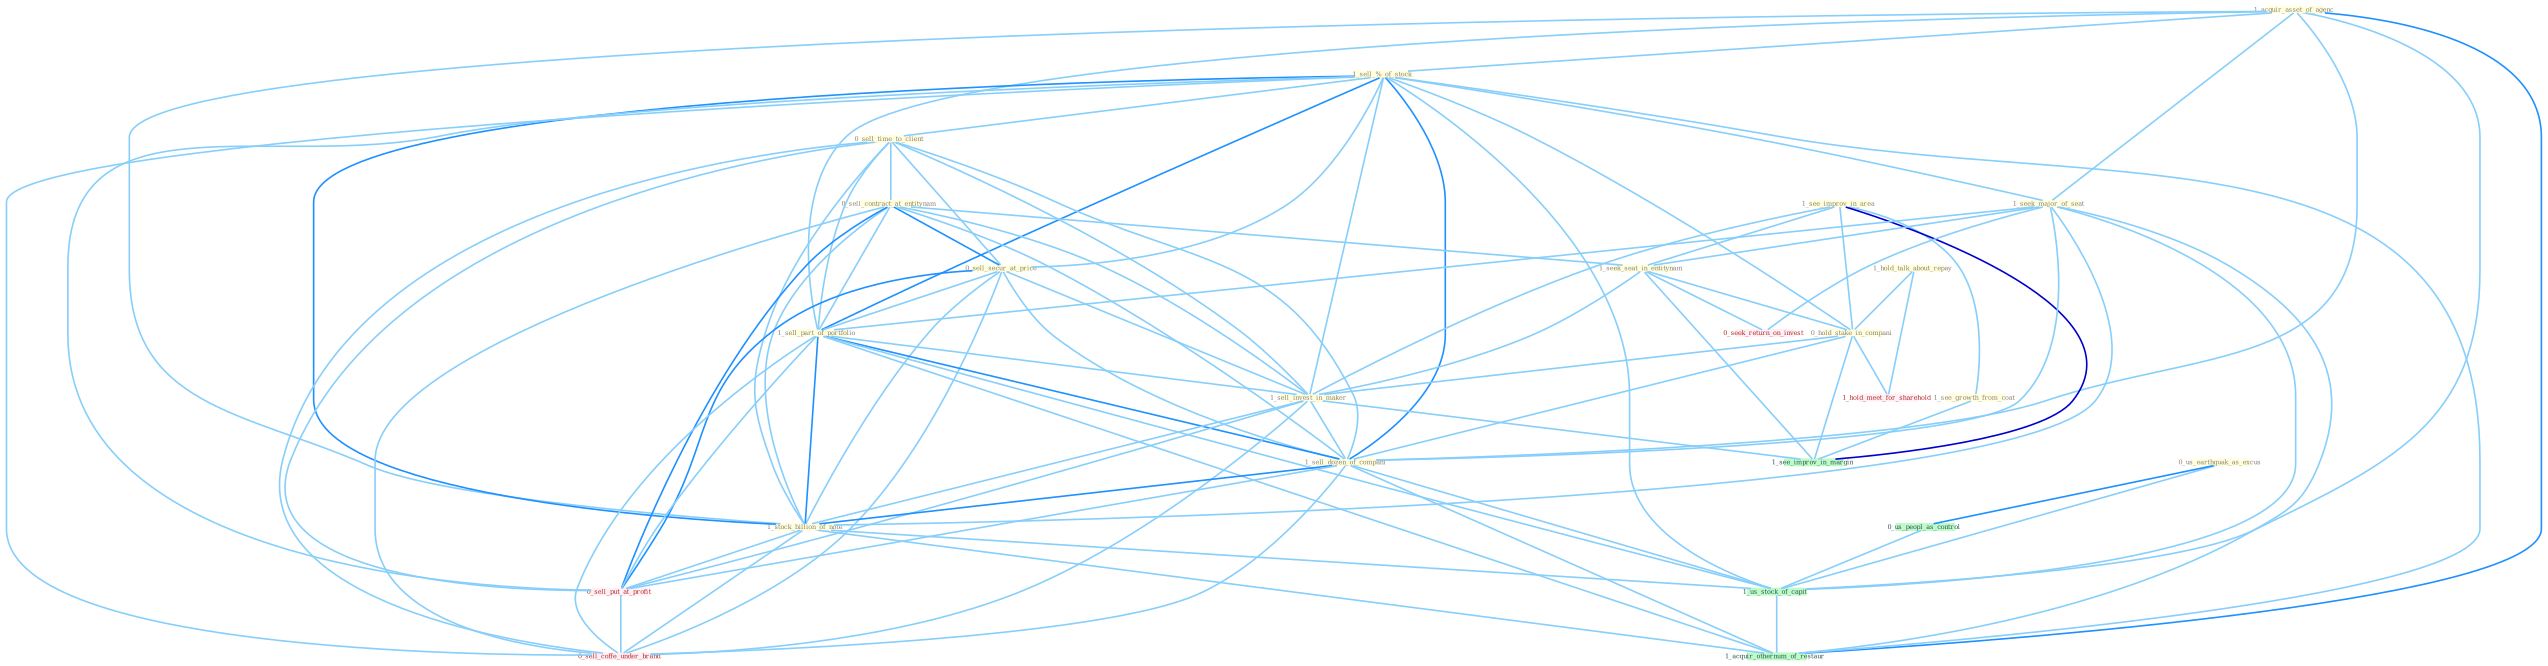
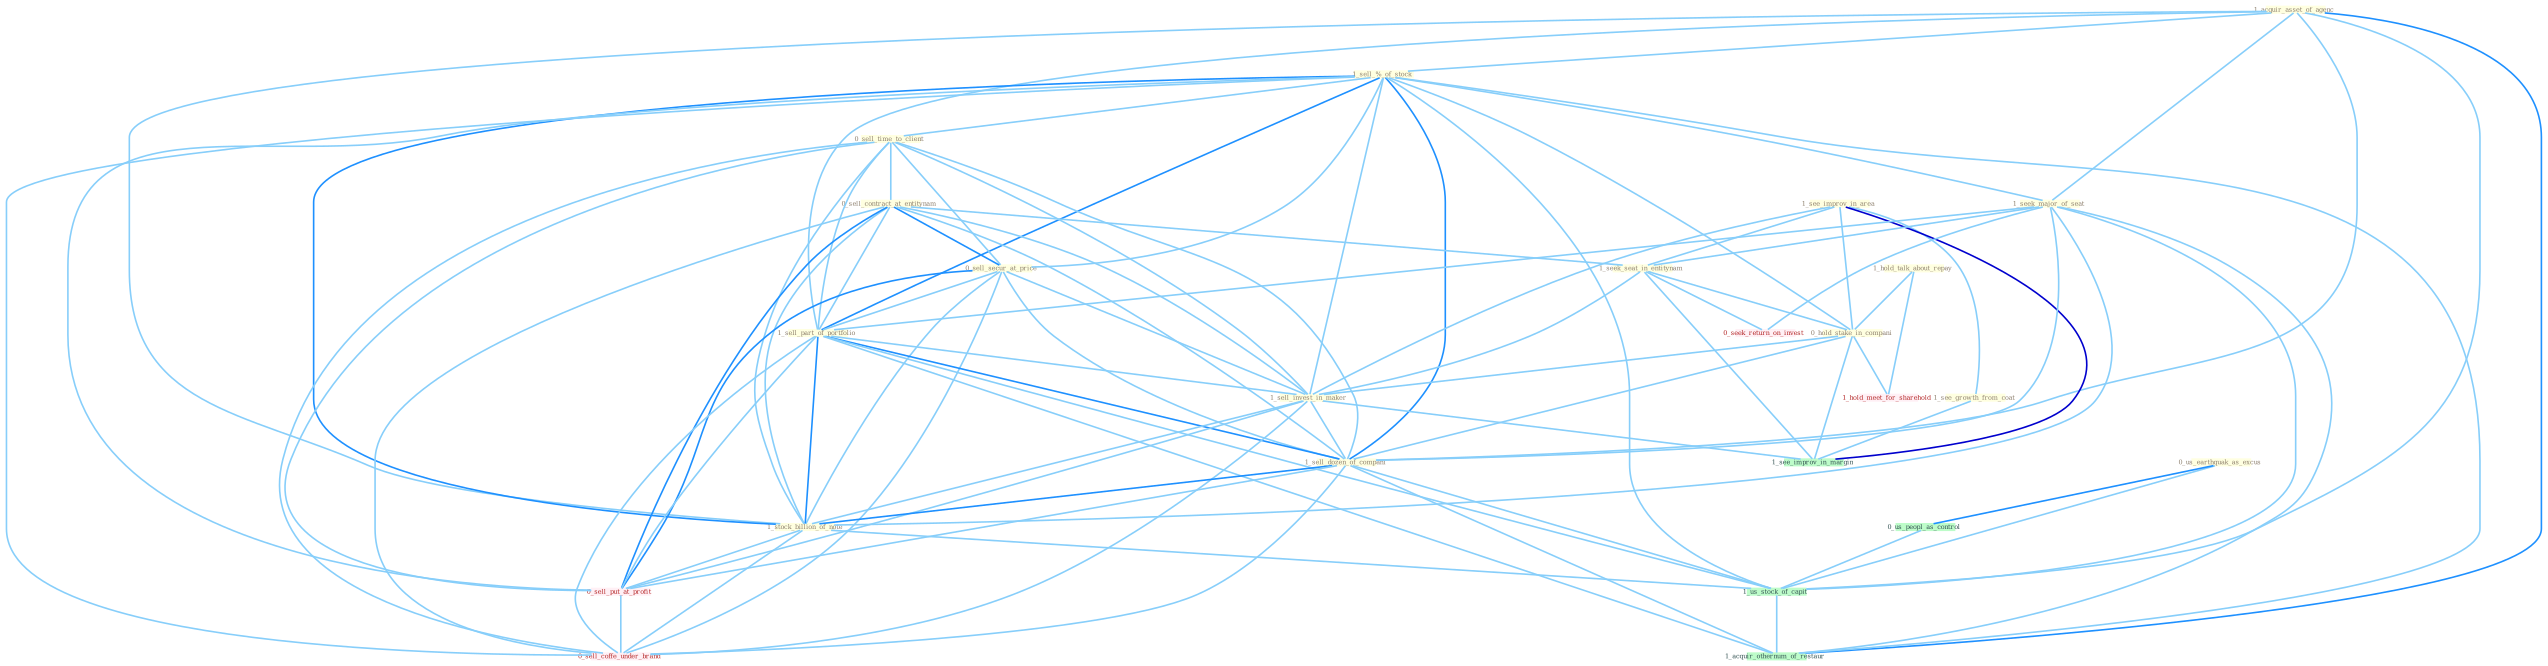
(1291, 592) -> none
